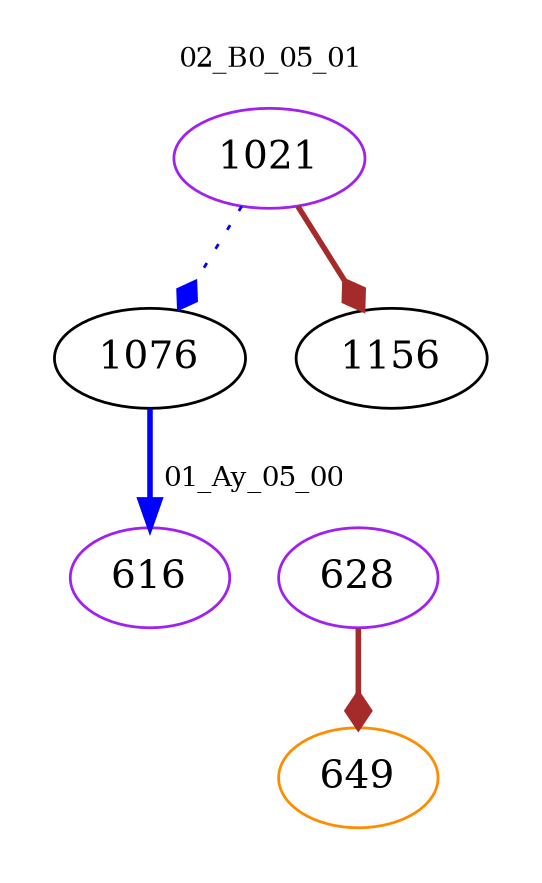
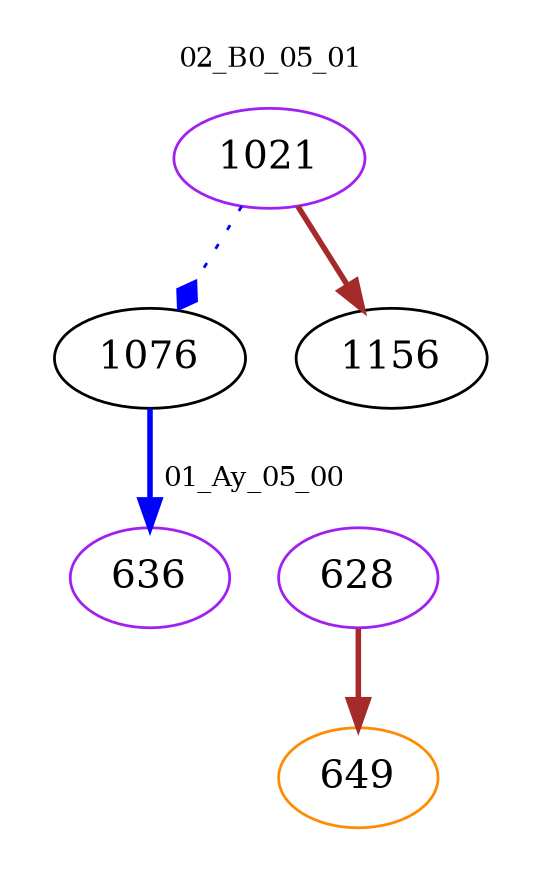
(321, 243) -> (323, 246)
(150, 578) -> (150, 578)
(358, 661) -> (358, 664)
